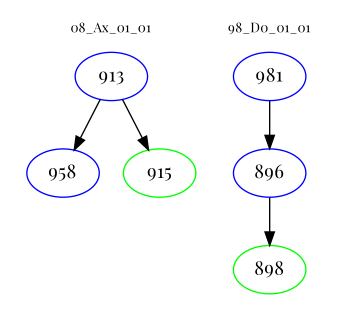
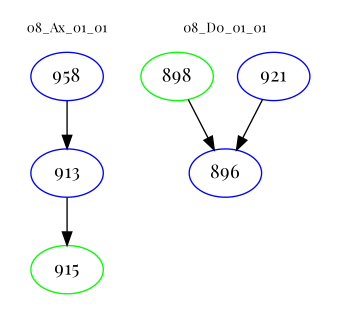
(270, 29) -> (225, 29)
(270, 76) -> (274, 76)
(90, 119) -> (67, 118)
(270, 215) -> (198, 119)
